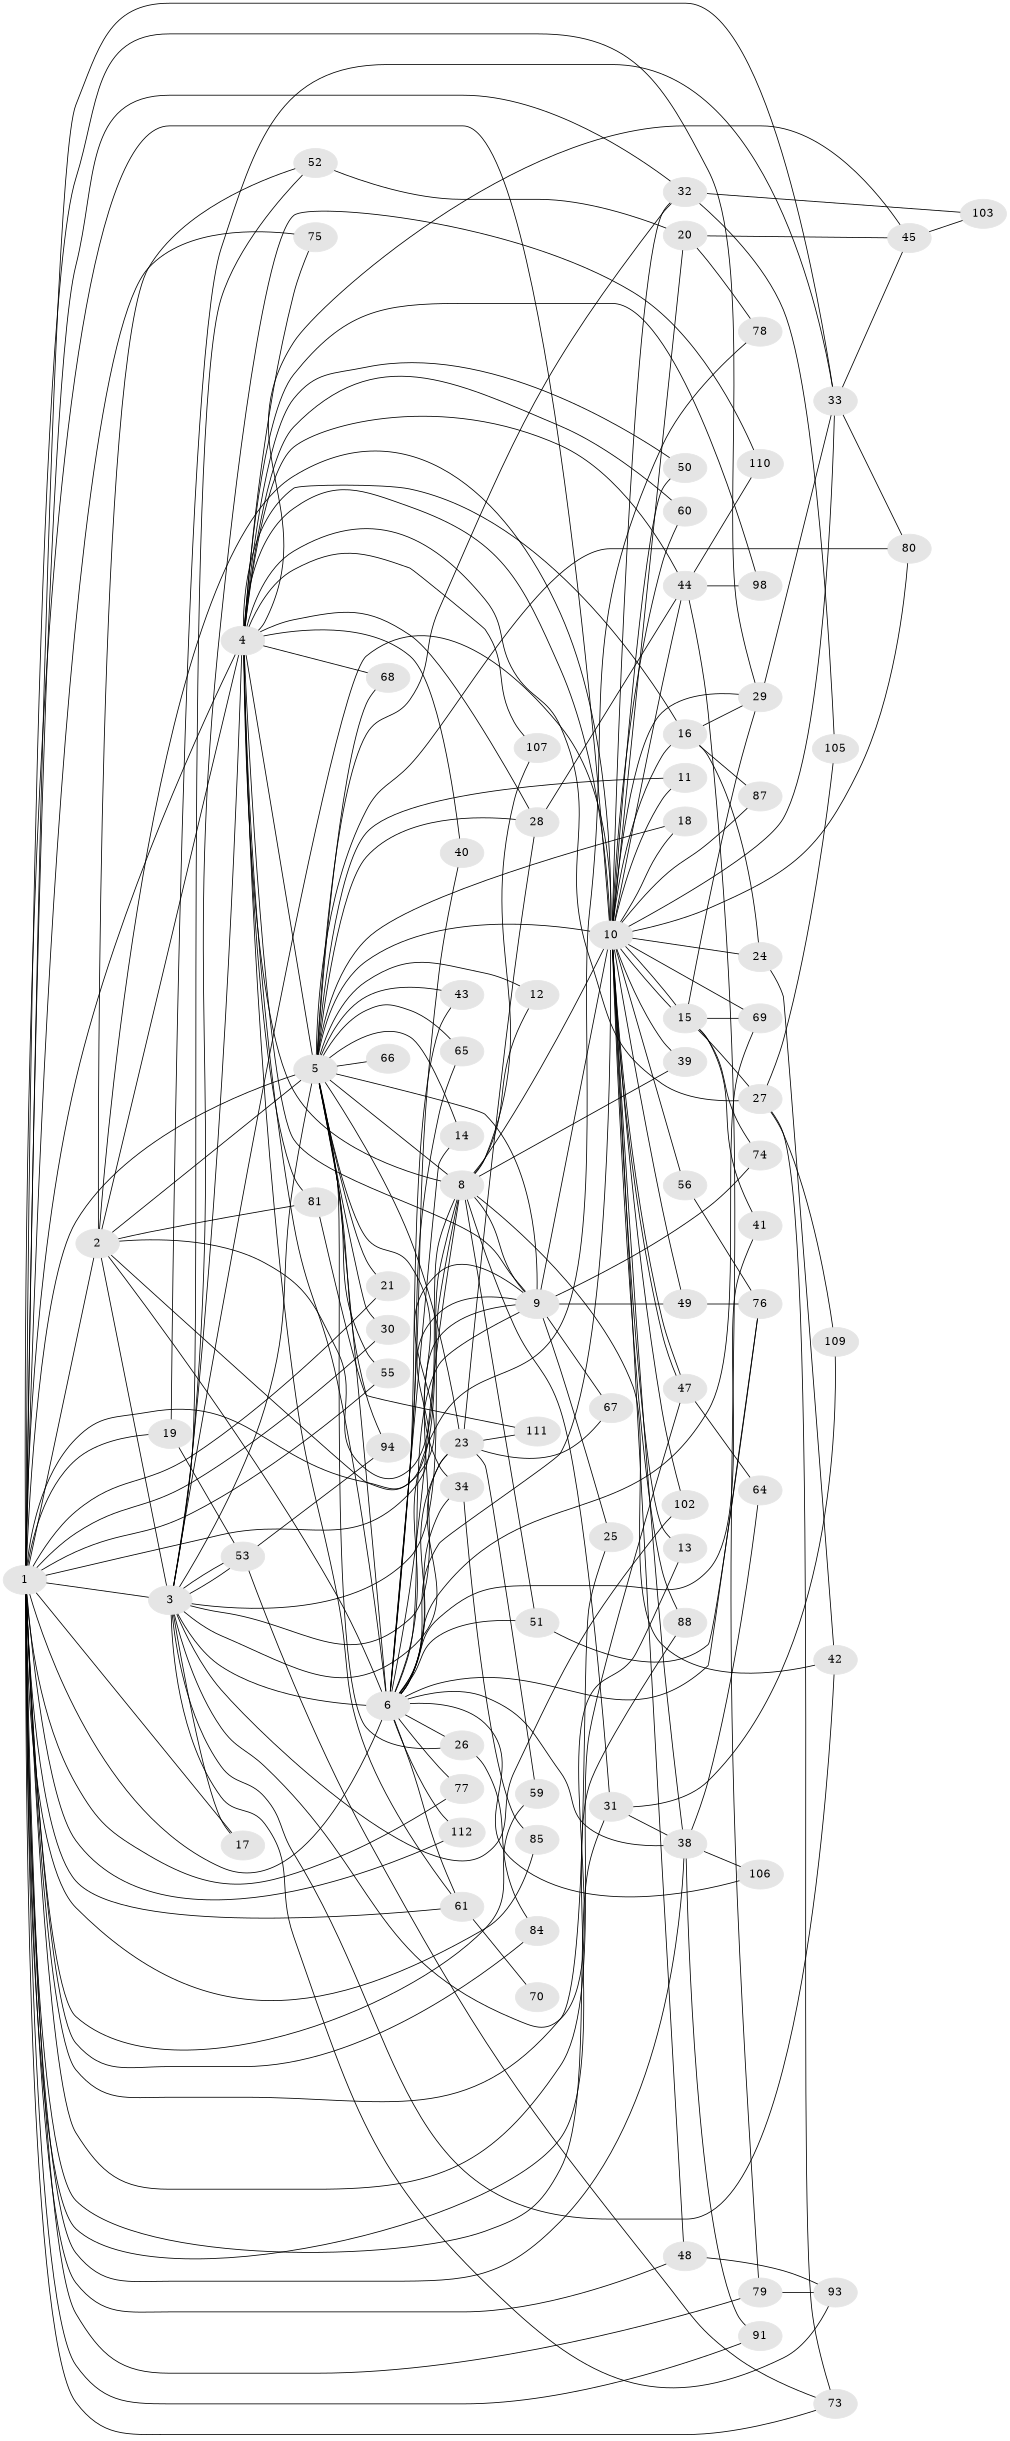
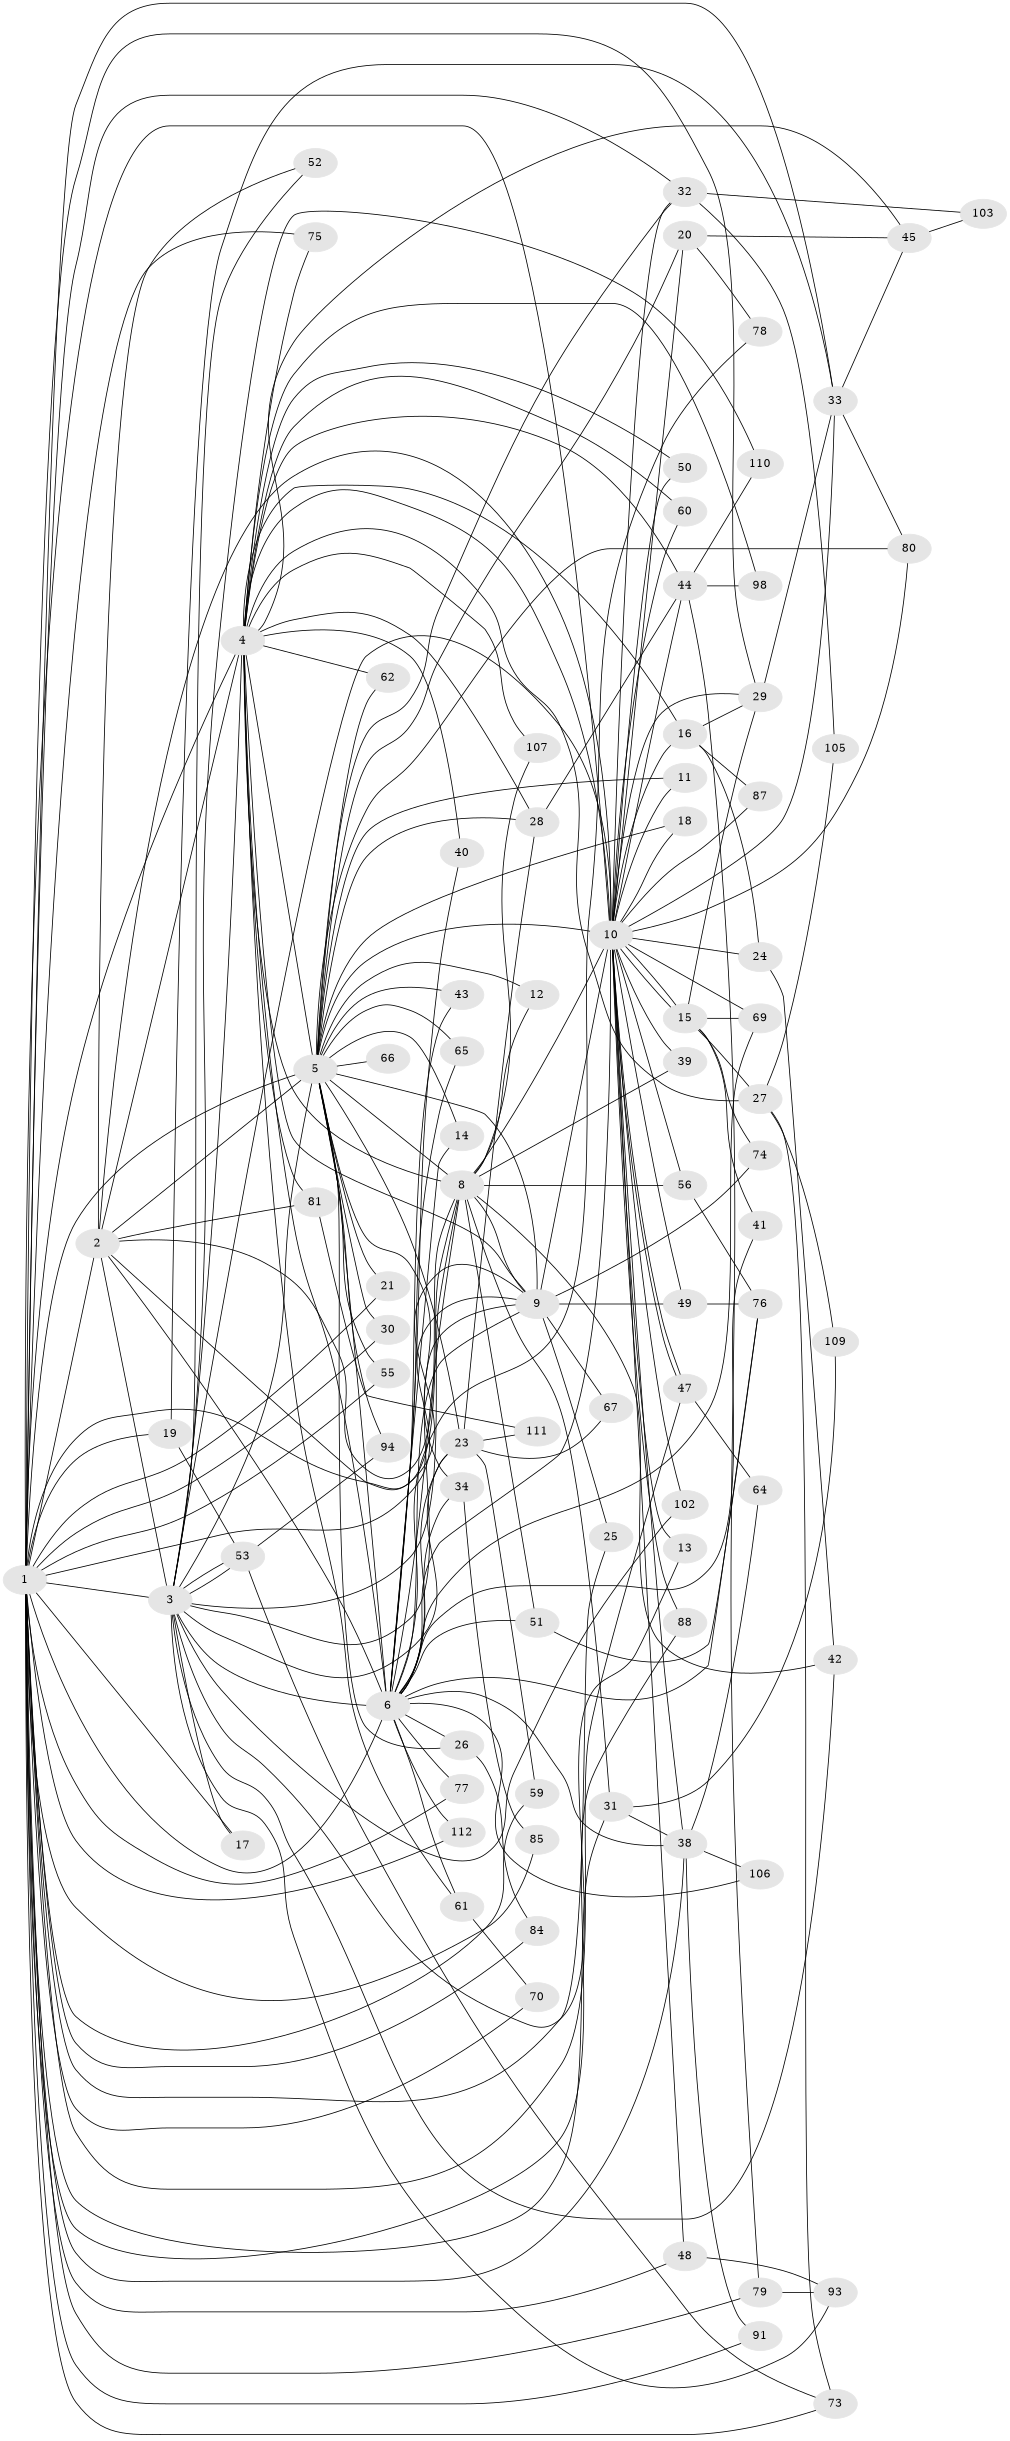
(500, 199) -> (440, 658)
(388, 678) -> (388, 678)
none -> (574, 1185)
(110, 1900) -> (69, 2092)
